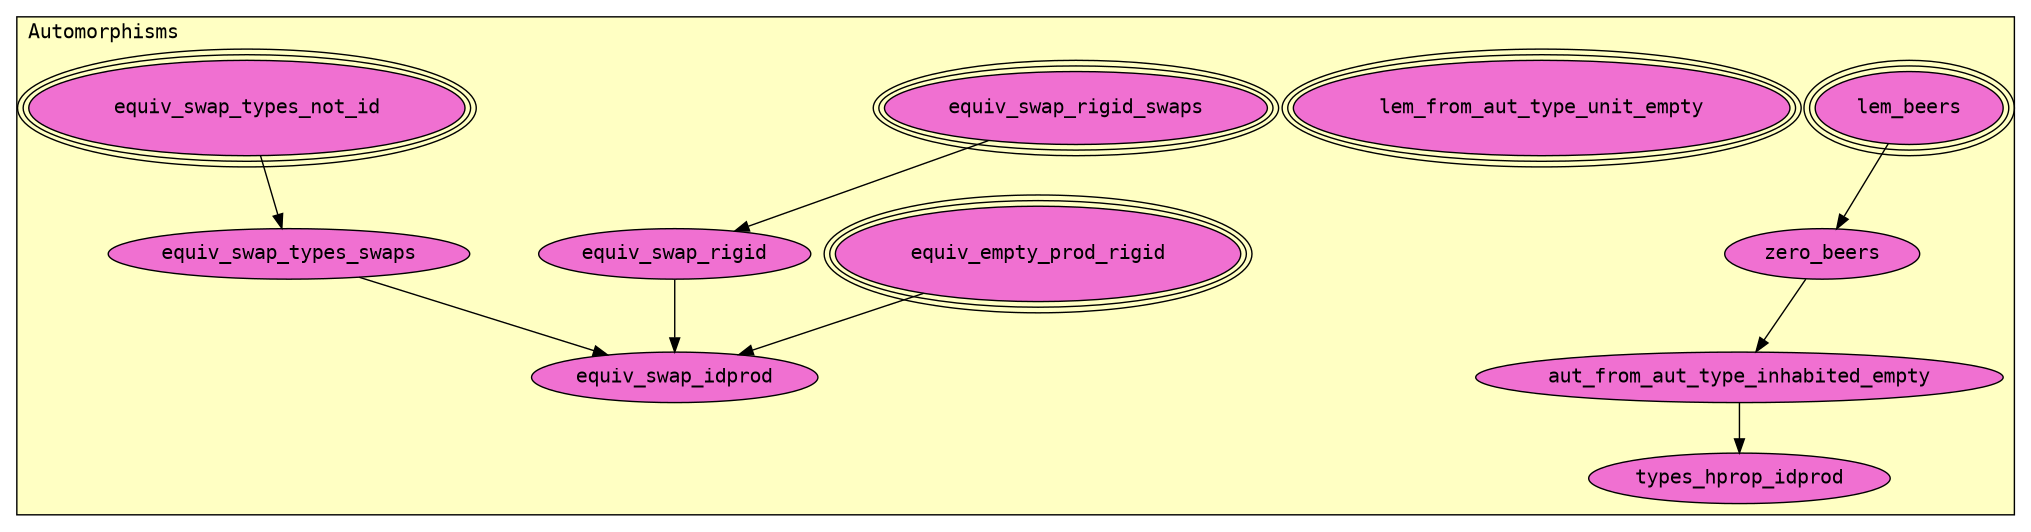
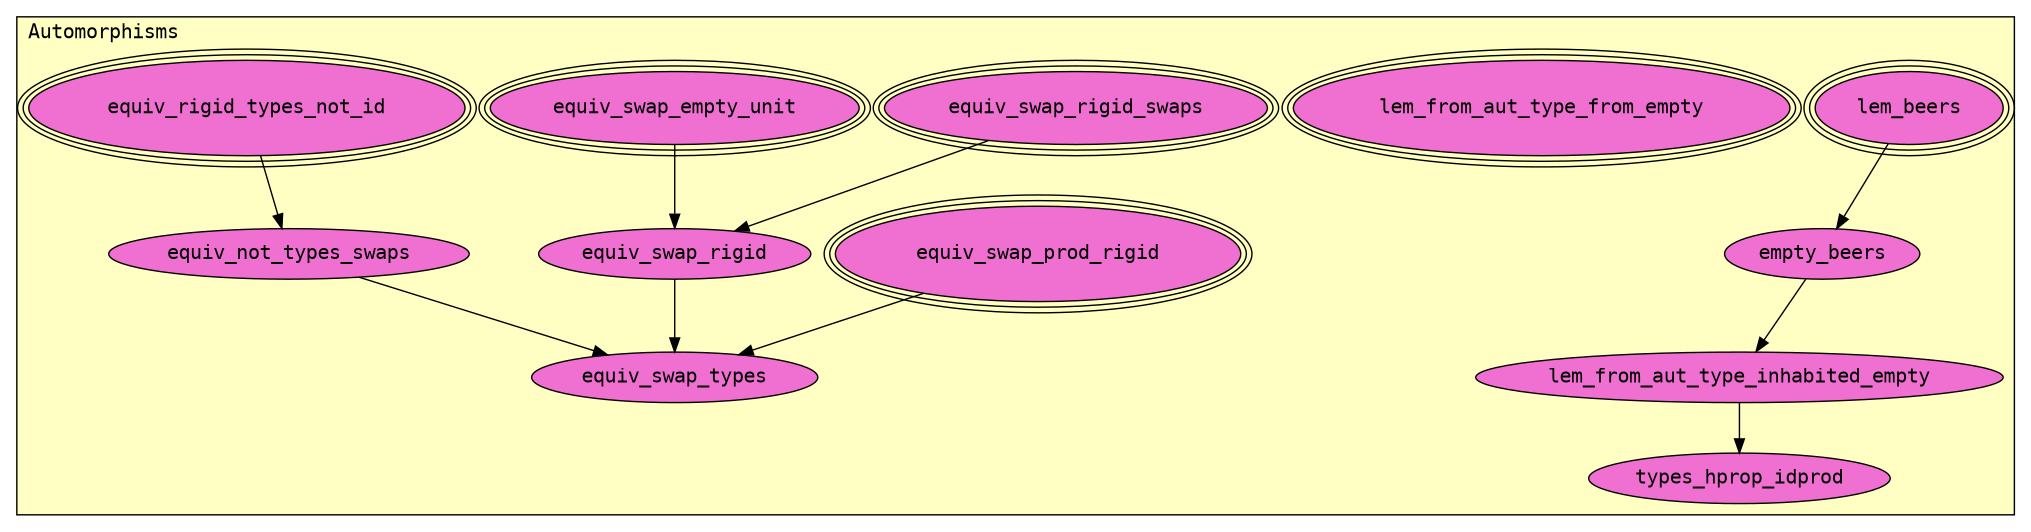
(247, 108) -> (247, 108)
none -> (675, 108)
(1542, 108) -> (1542, 108)
(289, 254) -> (289, 254)
(1038, 254) -> (1038, 254)
(1822, 254) -> (1822, 254)
(675, 377) -> (675, 377)
(1739, 377) -> (1739, 377)
